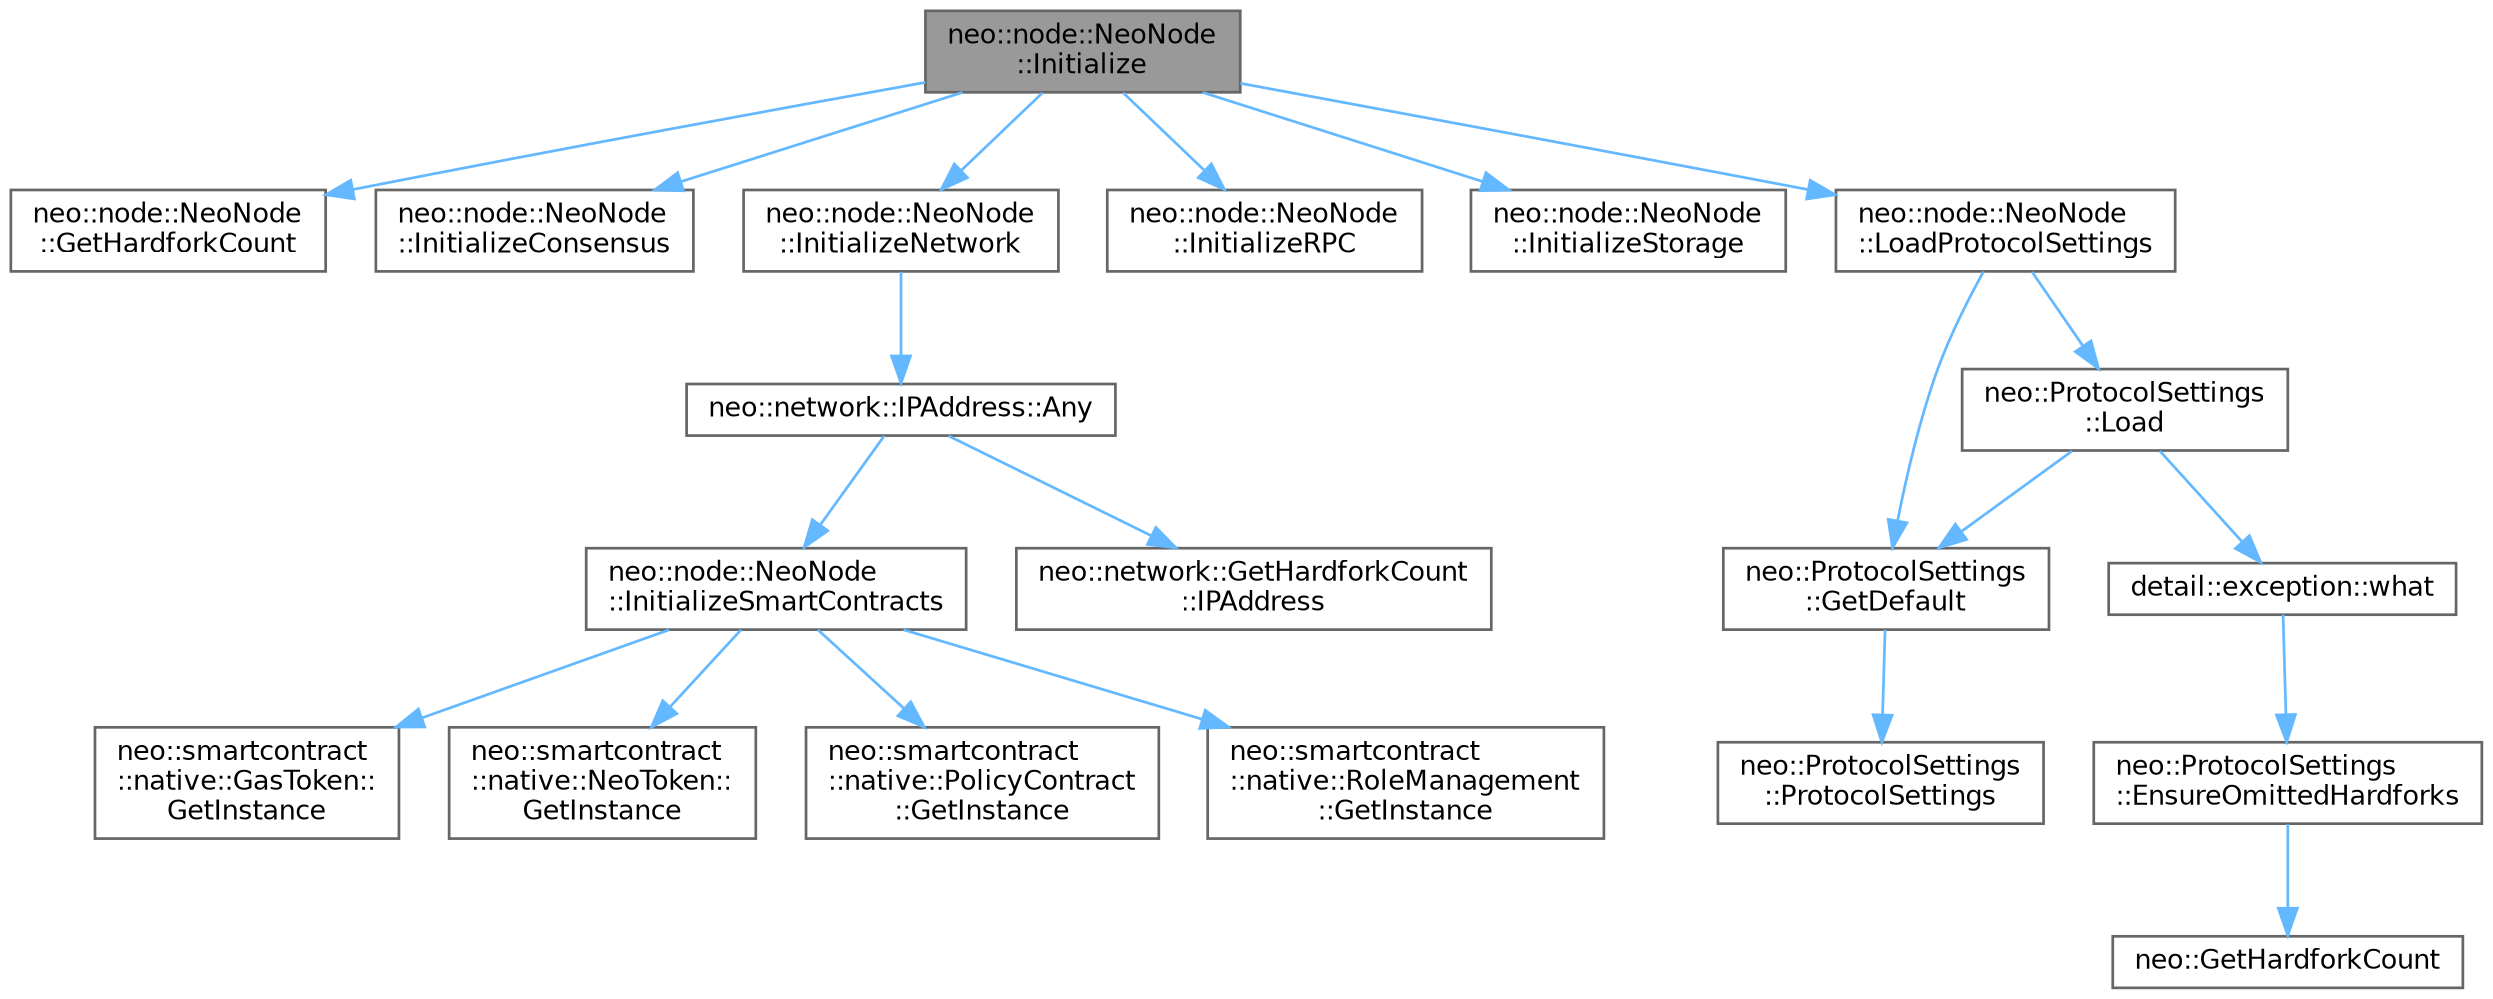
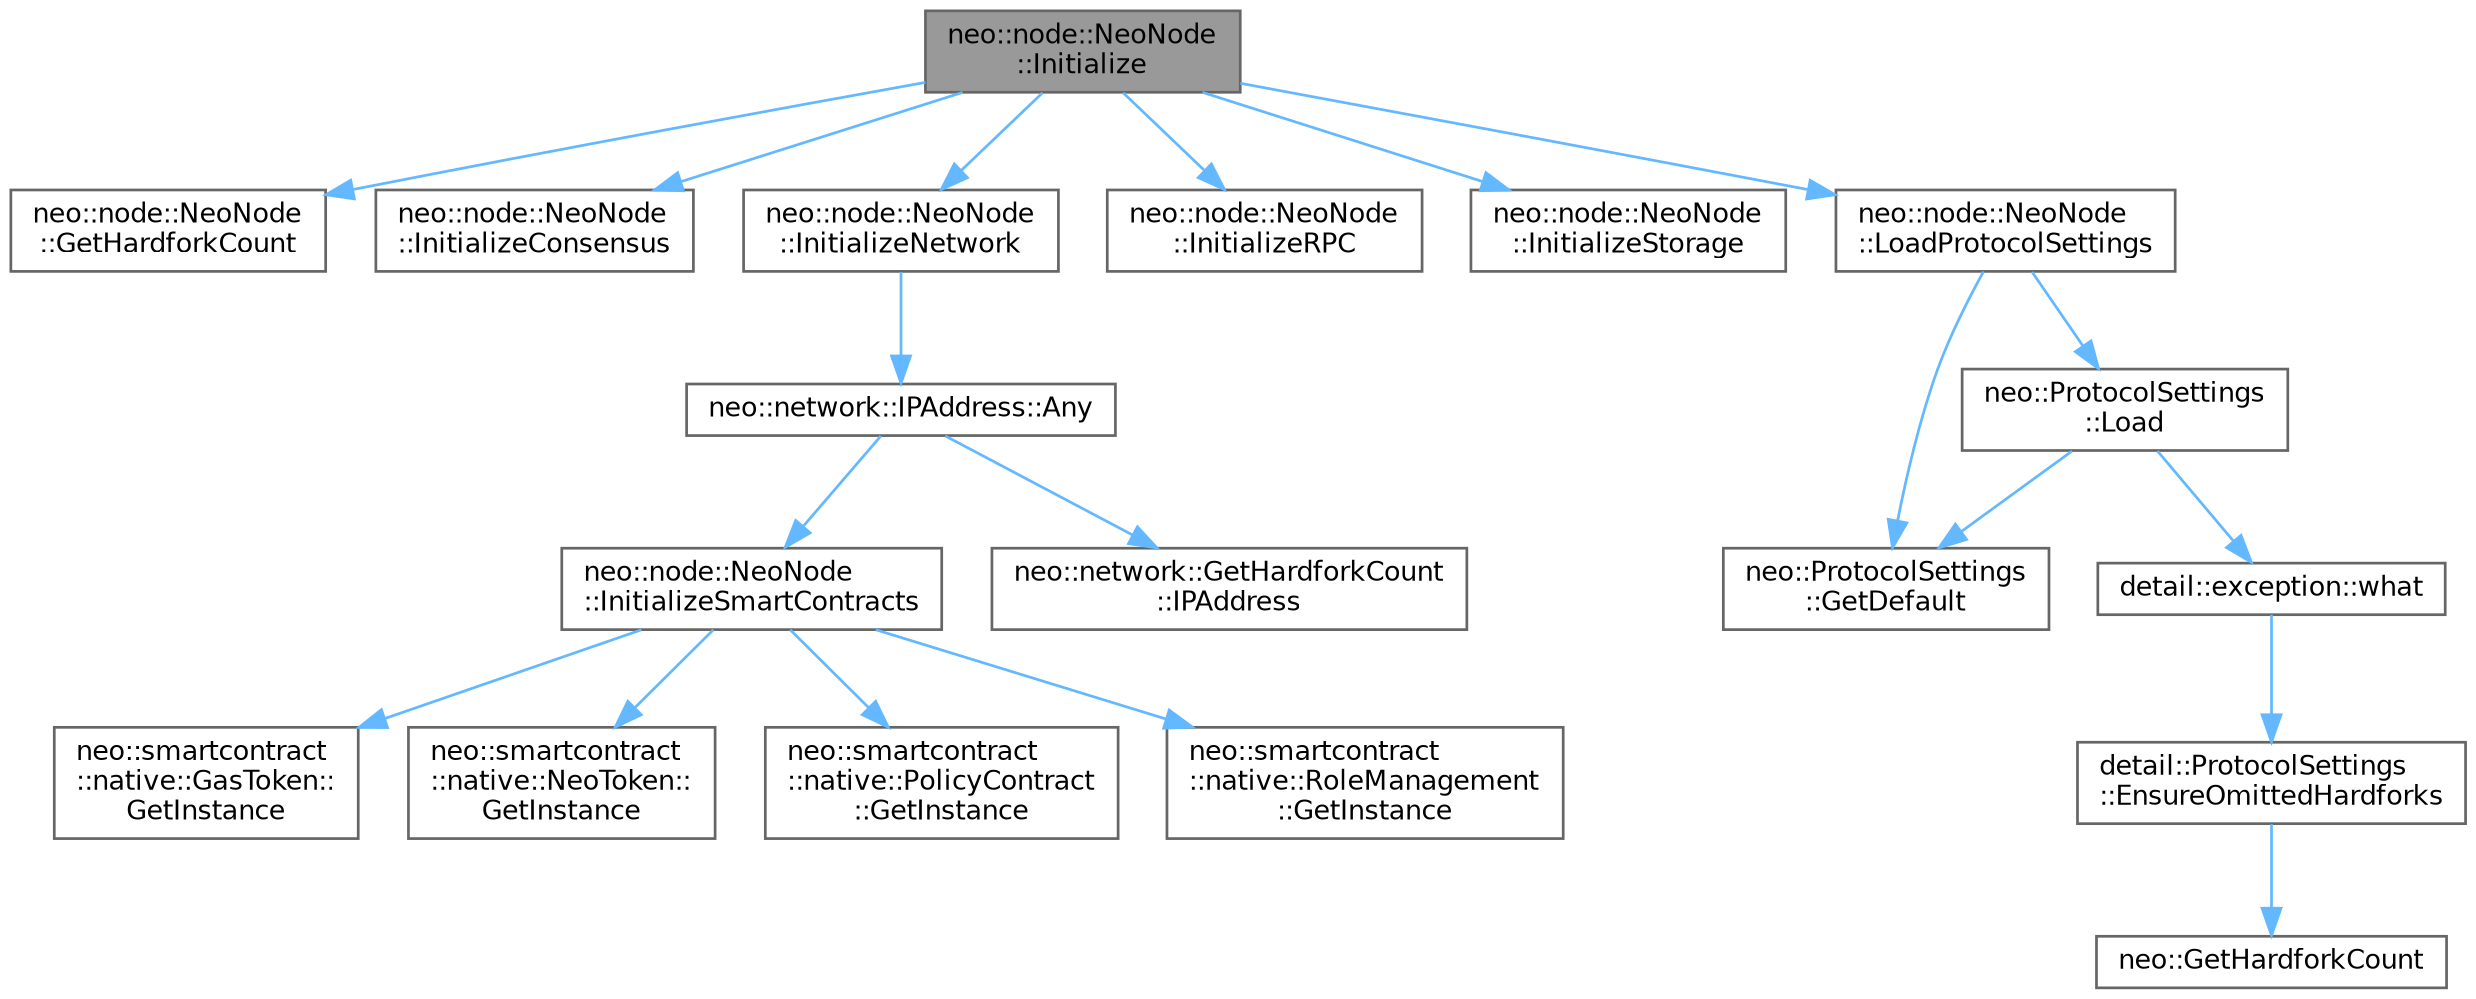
(1881, 783) -> none
(2288, 783) -> (2272, 783)
